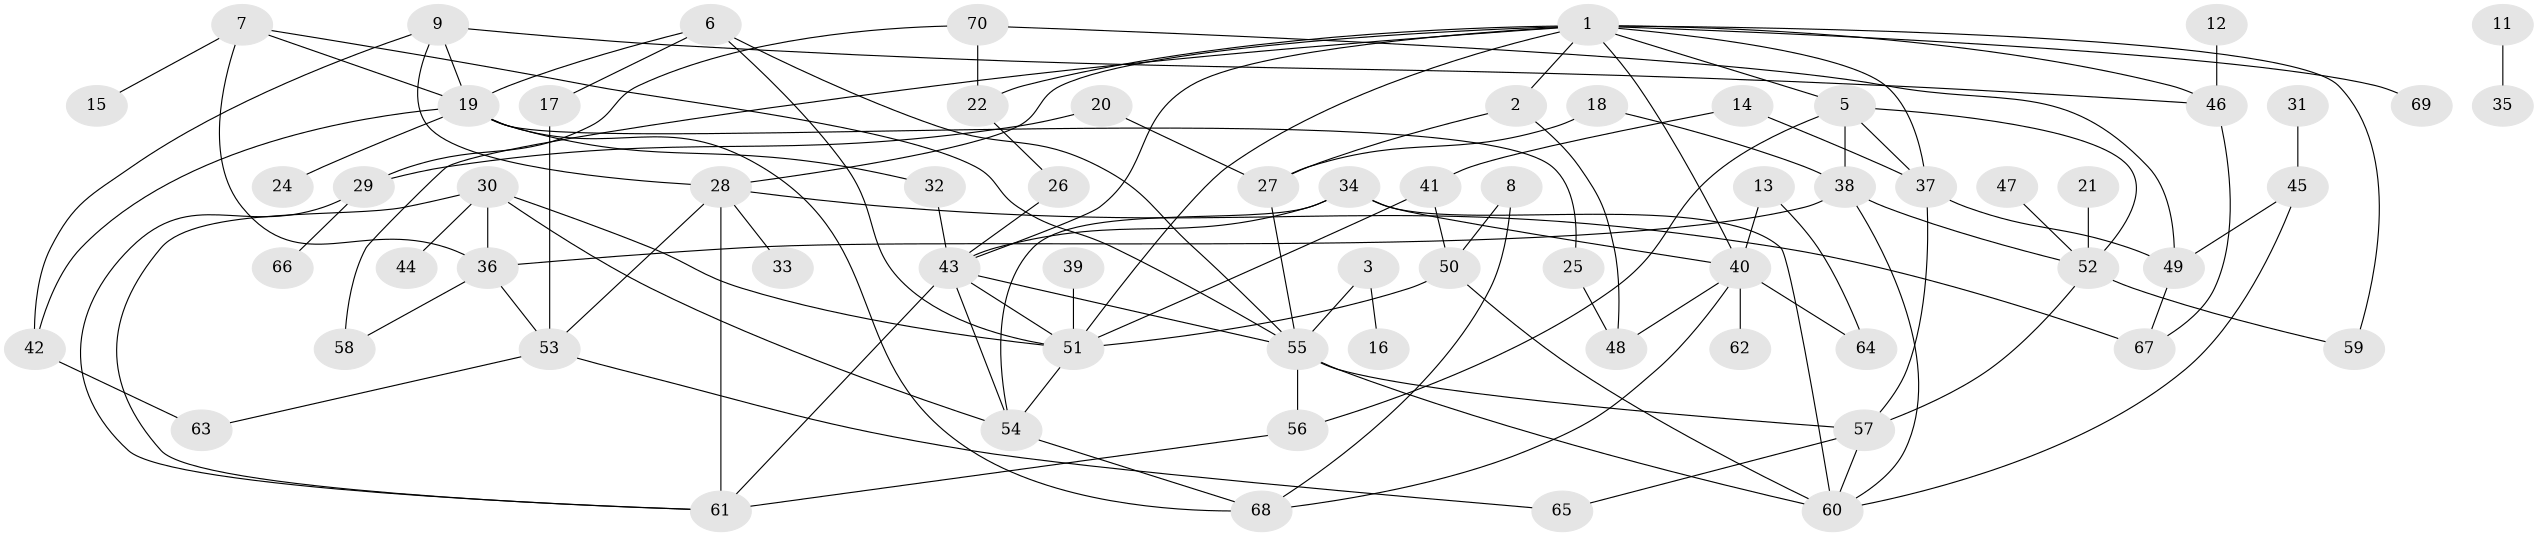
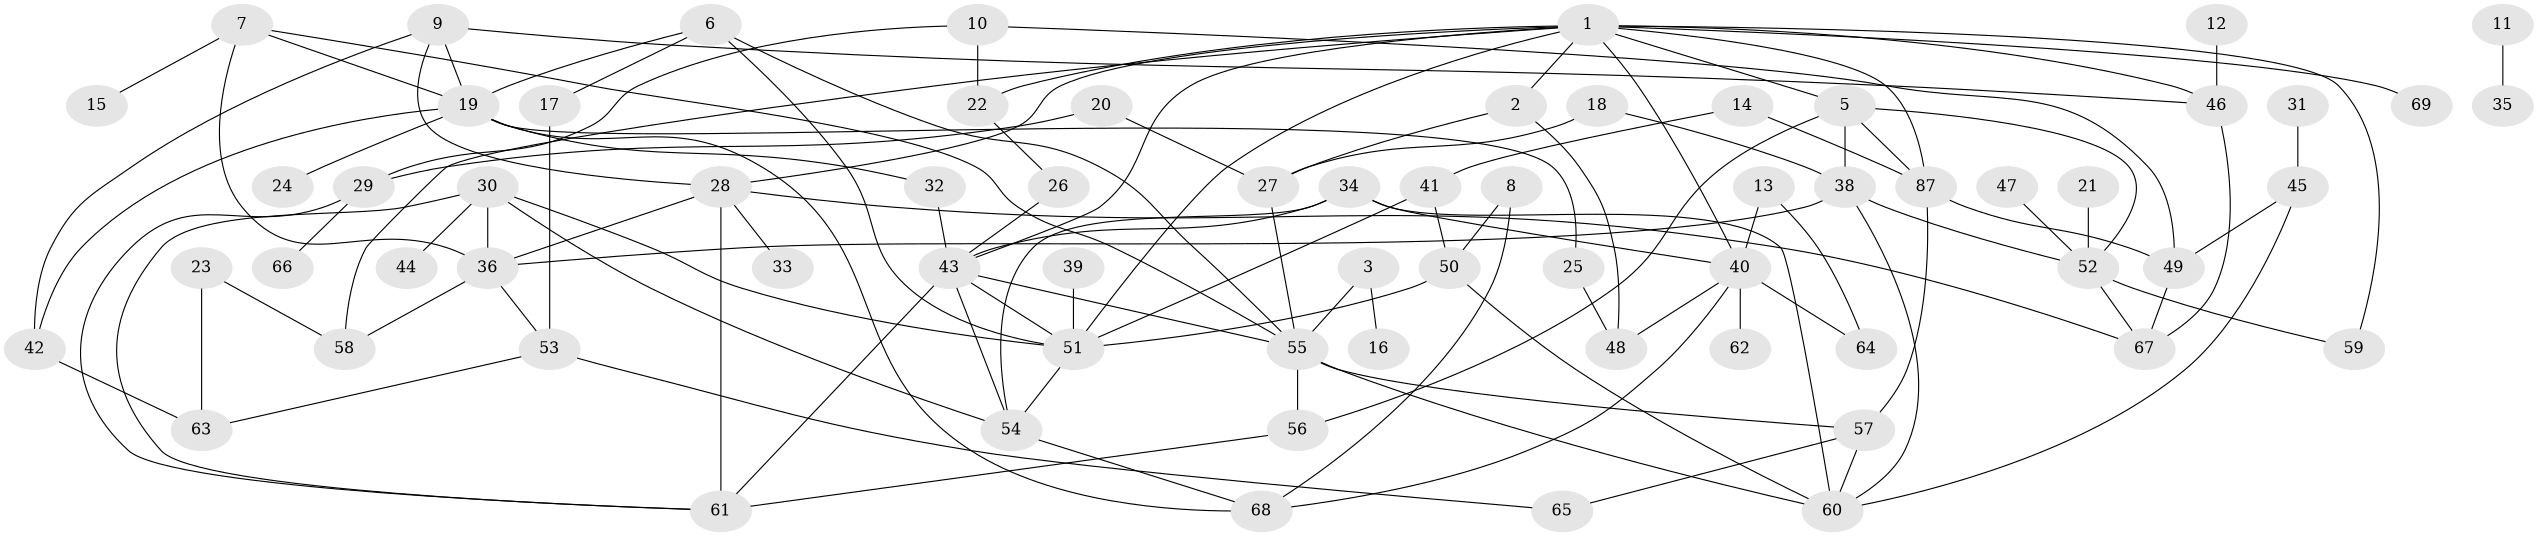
(978, 25) -> (978, 25)
(1926, 187) -> (1926, 187)
none -> (202, 268)
(635, 268) -> (613, 225)
(1993, 367) -> (2117, 309)
